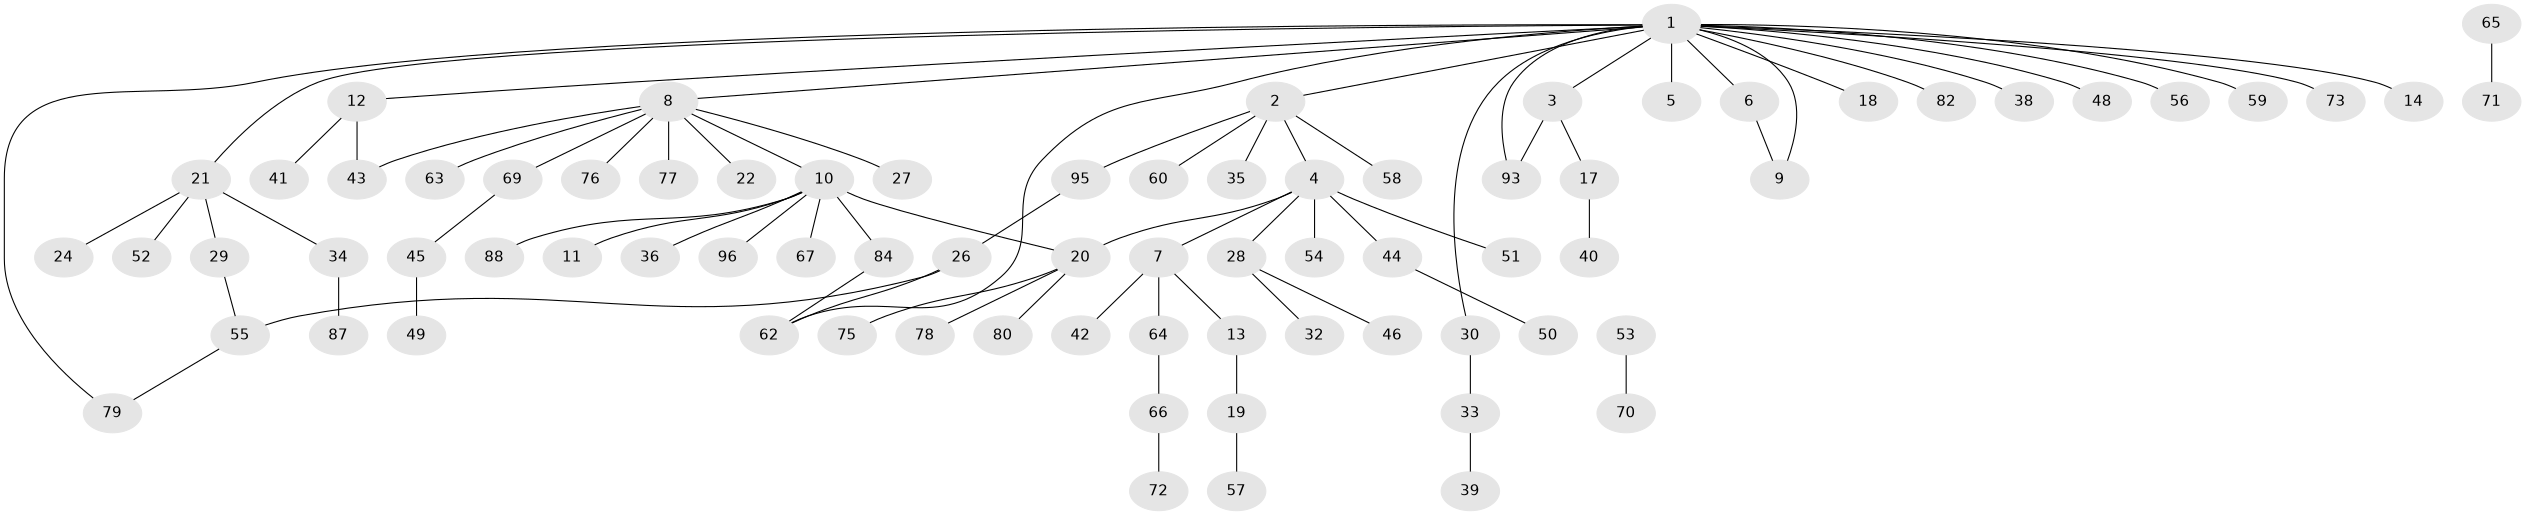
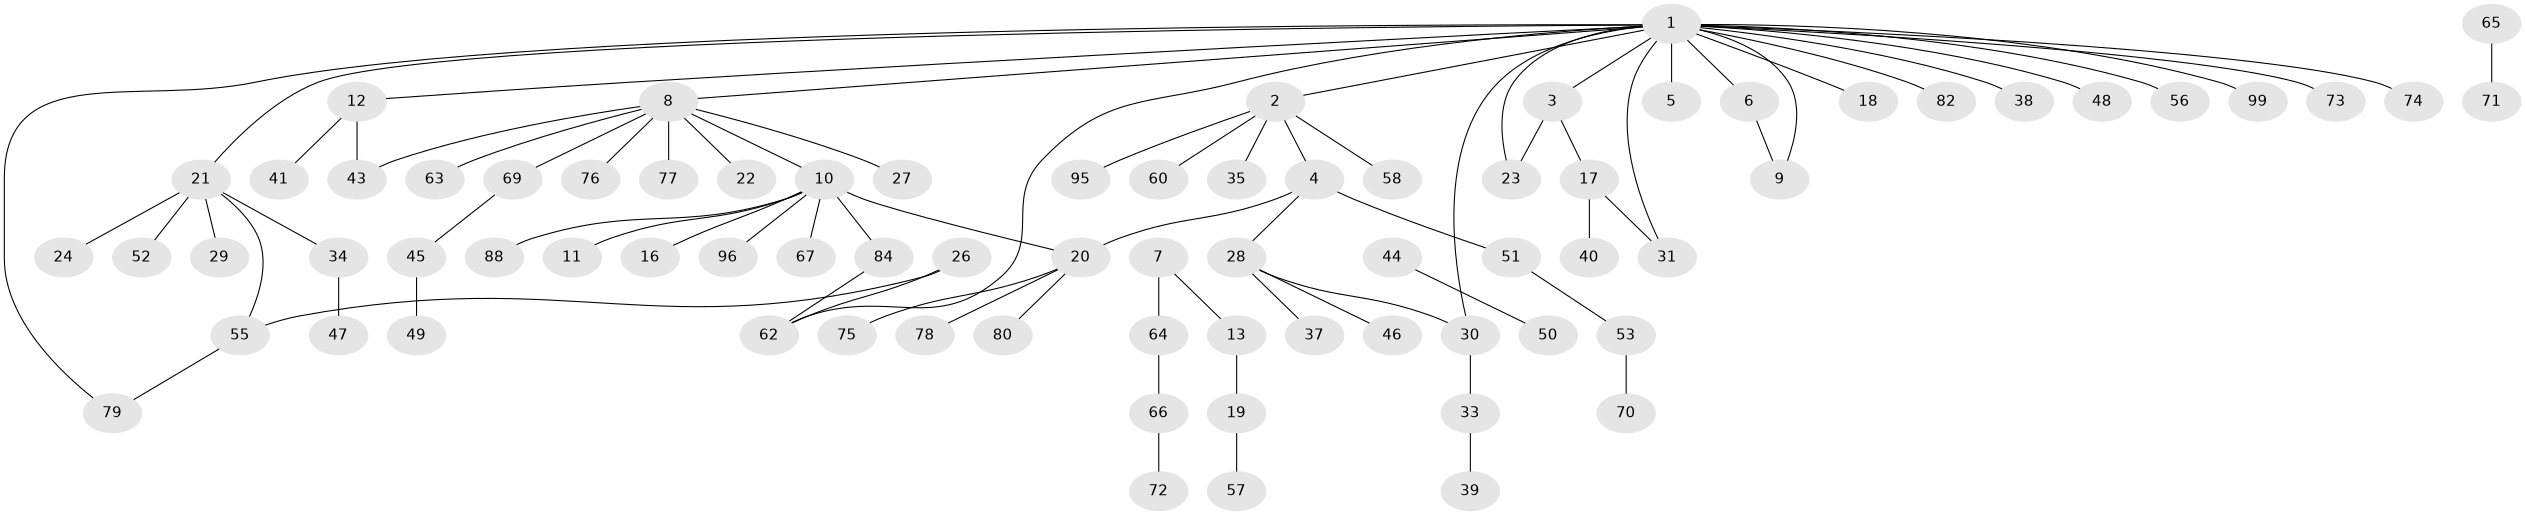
(2258, 102) -> (2258, 102)
(2414, 102) -> (2414, 102)
(1511, 180) -> (1511, 180)
(1353, 218) -> none
(1237, 219) -> none
(1015, 222) -> none
(650, 258) -> (650, 258)
(1315, 258) -> none
none -> (1667, 258)
none -> (1354, 296)
none -> (1569, 296)
(230, 297) -> (262, 249)
(339, 335) -> (339, 335)
(1081, 335) -> none
(1315, 335) -> (1315, 335)
